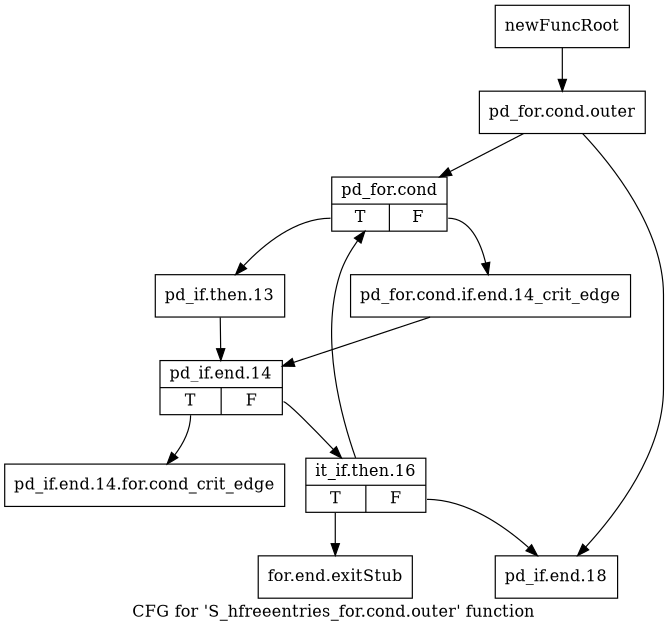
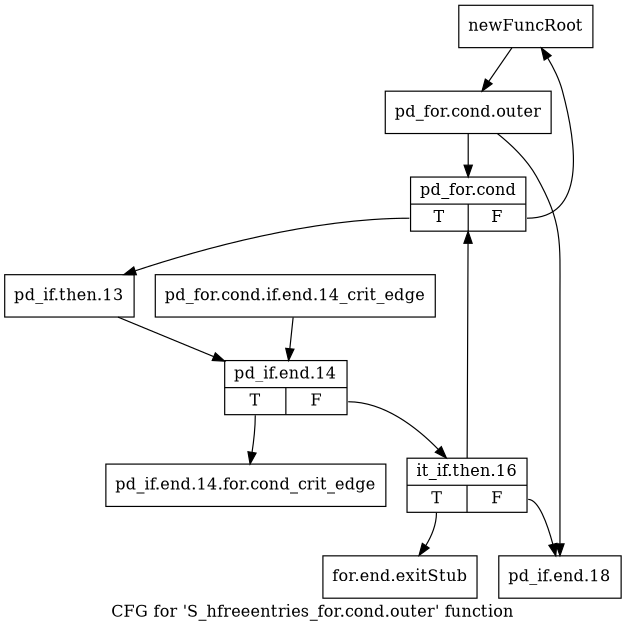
(474, 234) -> (573, 149)
